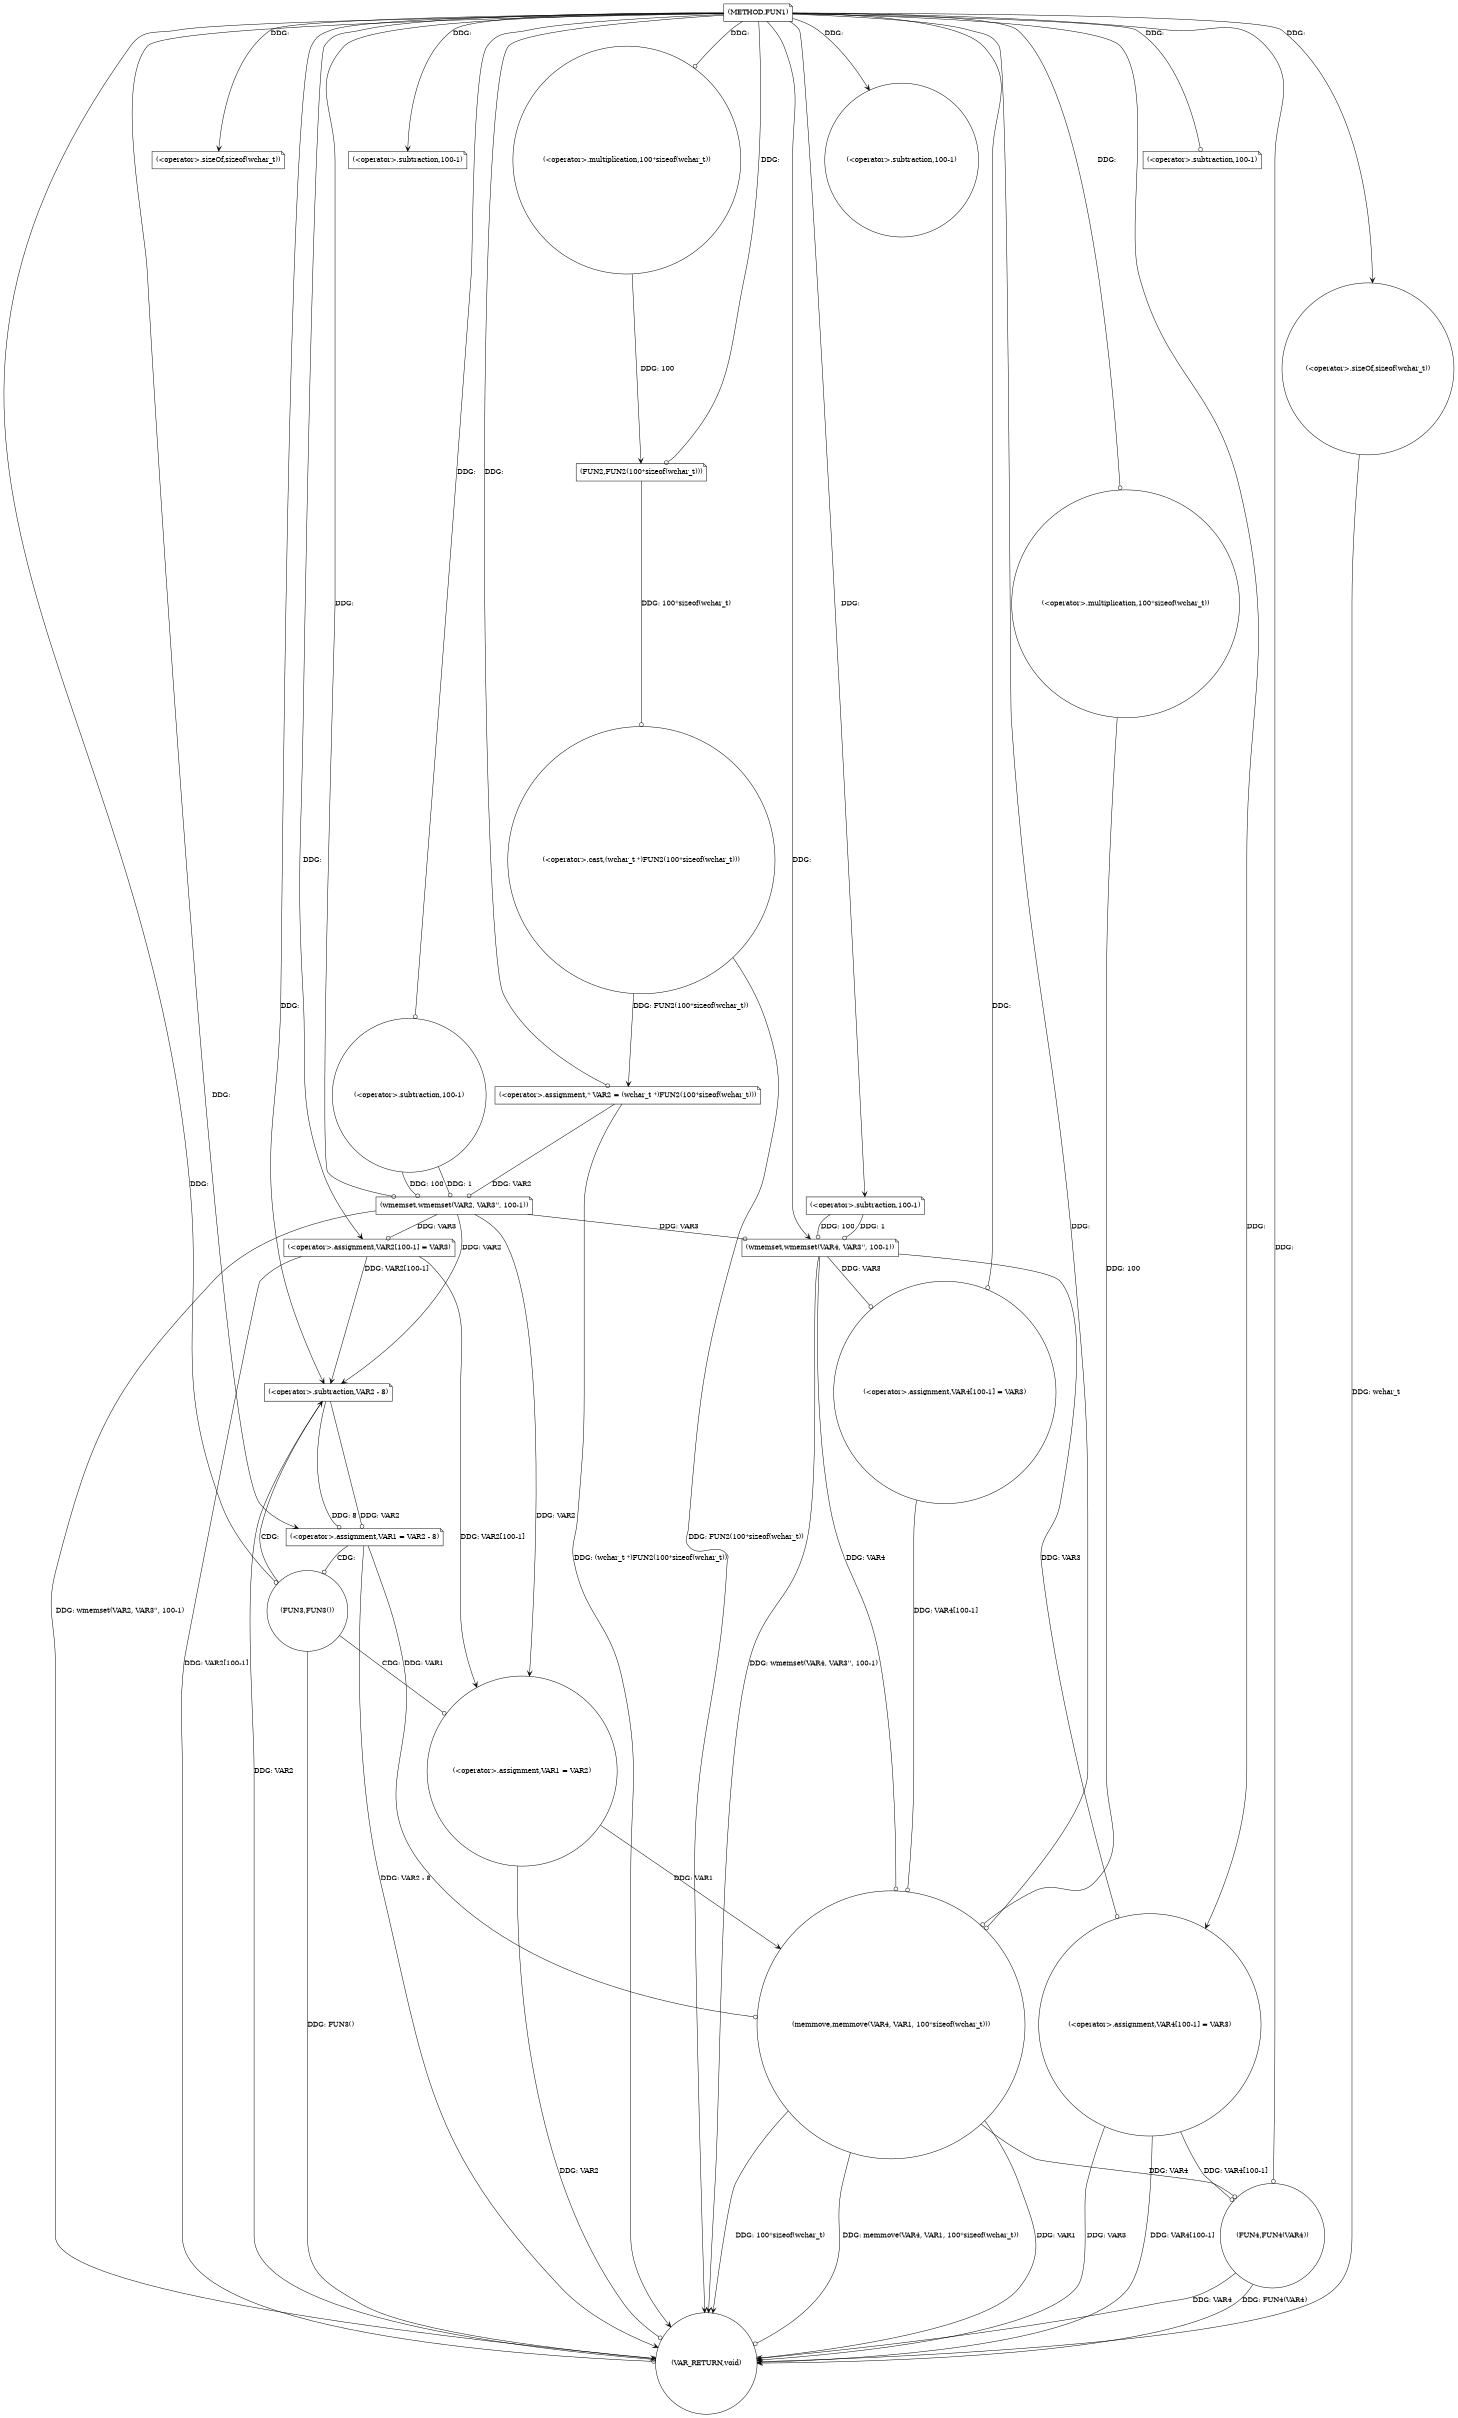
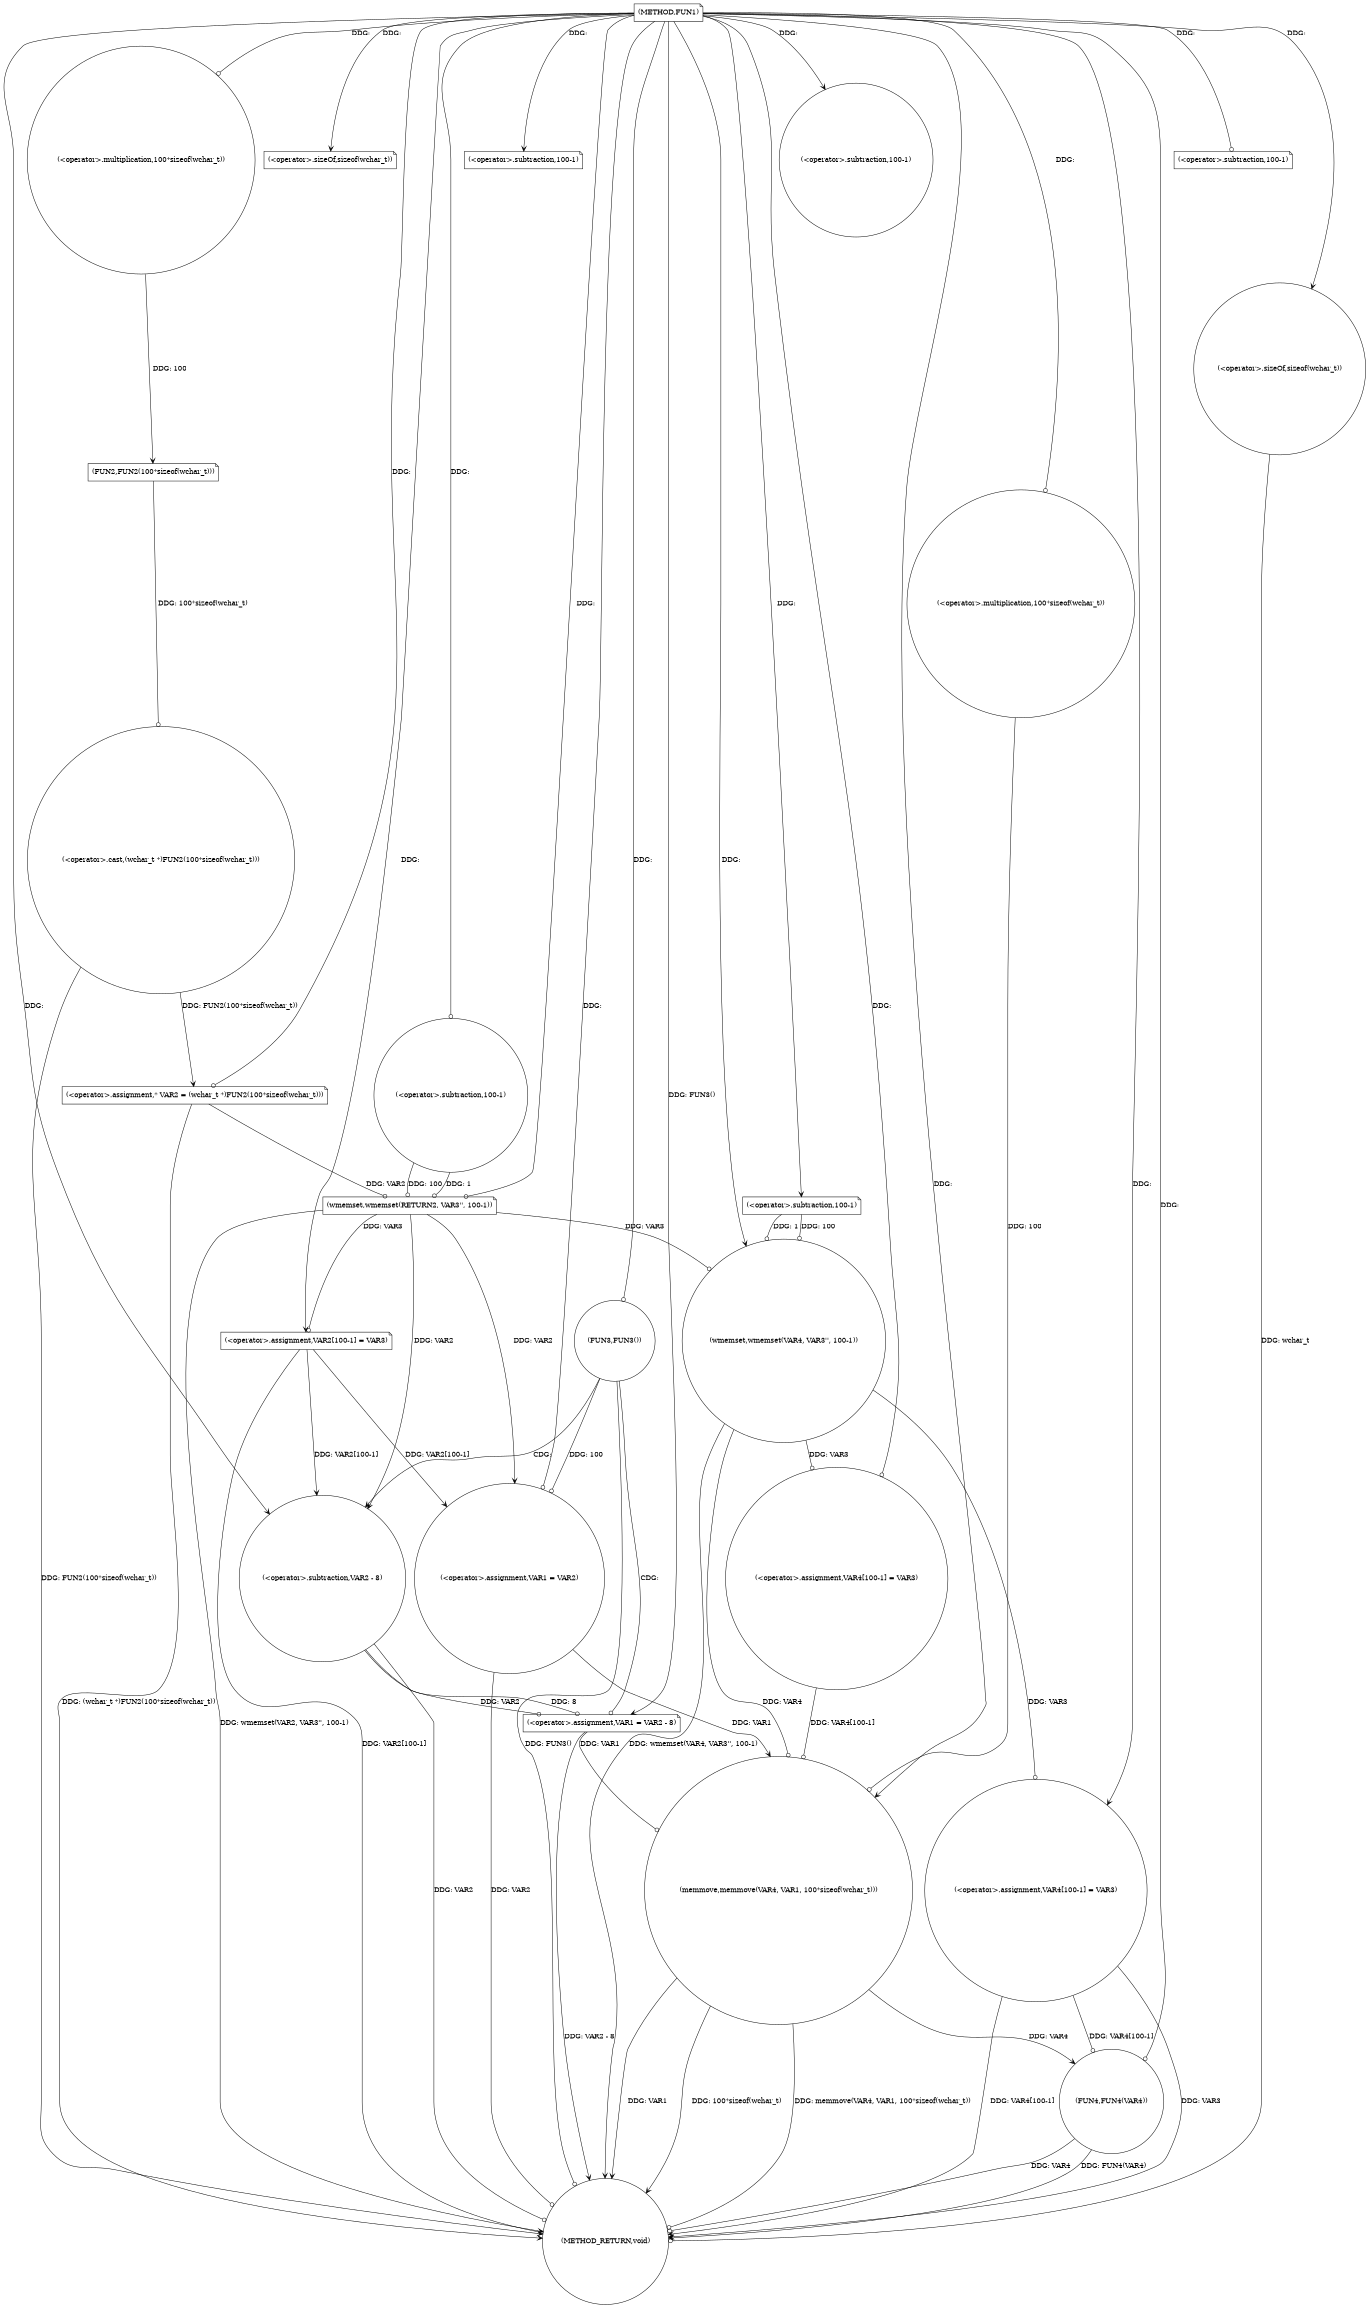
(749, 252) -> (597, 749)
(1028, 897) -> (907, 824)
(222, 1095) -> (692, 1095)
(454, 1206) -> (410, 1206)
(820, 1248) -> (784, 1341)
(328, 1392) -> (322, 1579)
(335, 1557) -> (636, 1548)
(392, 1664) -> (586, 1455)
(1104, 2169) -> (966, 2037)
(706, 2363) -> (606, 2241)
